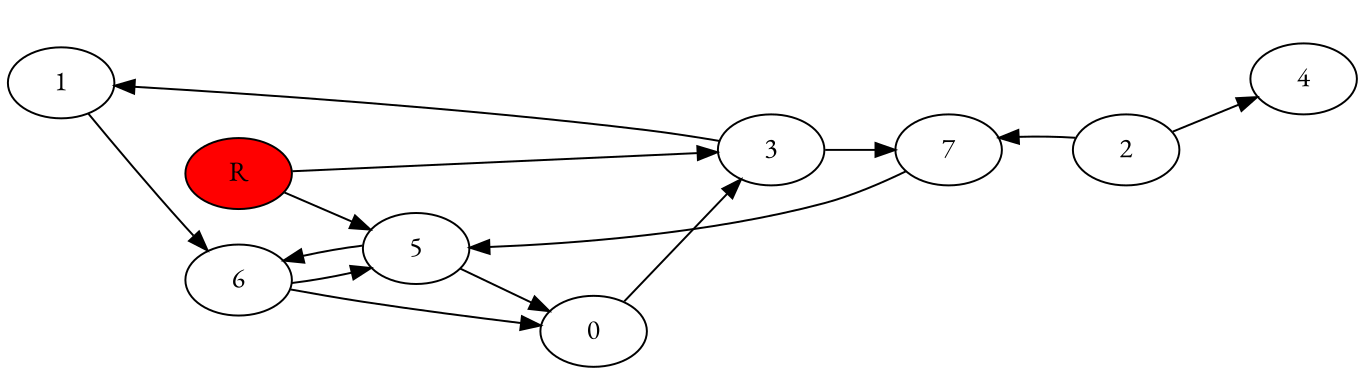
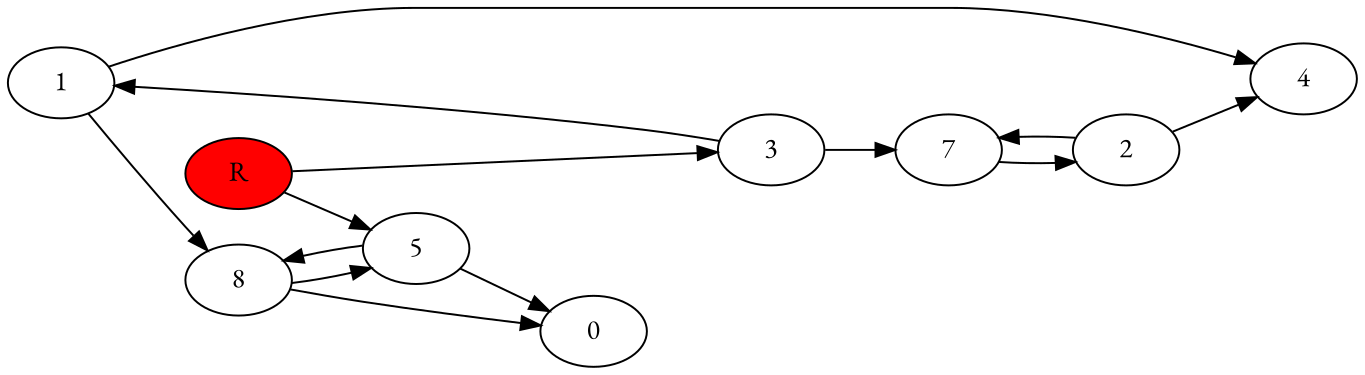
none -> (672, 8)
(723, 224) -> (1027, 163)
(676, 248) -> none
(239, 280) -> (239, 280)
